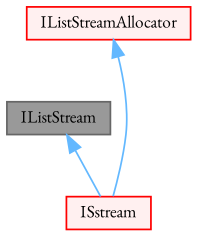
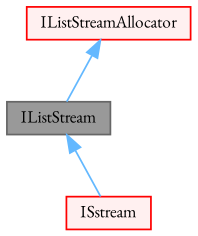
(126, 127) -> (79, 79)
